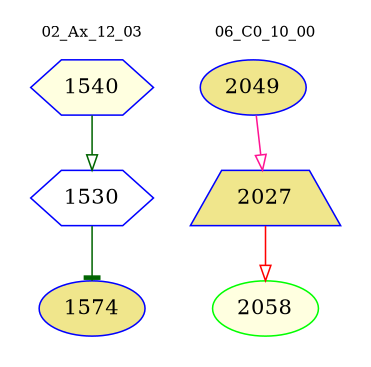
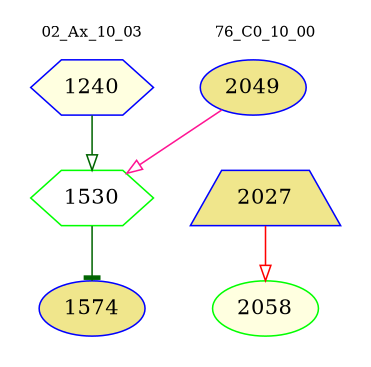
(92, 33) -> (92, 33)
(266, 33) -> (266, 33)
(92, 87) -> (92, 87)
(259, 135) -> (189, 132)
(92, 198) -> (92, 198)
